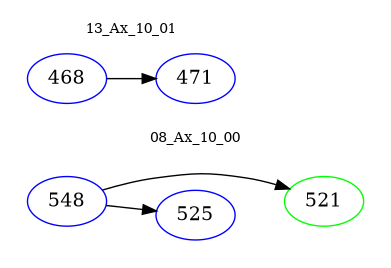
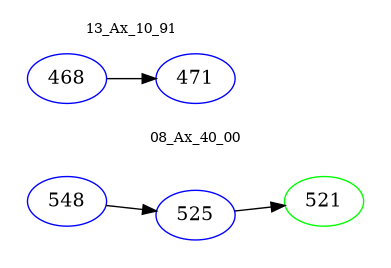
(131, 30) -> (131, 30)
(196, 139) -> (196, 139)
(189, 174) -> (253, 209)
